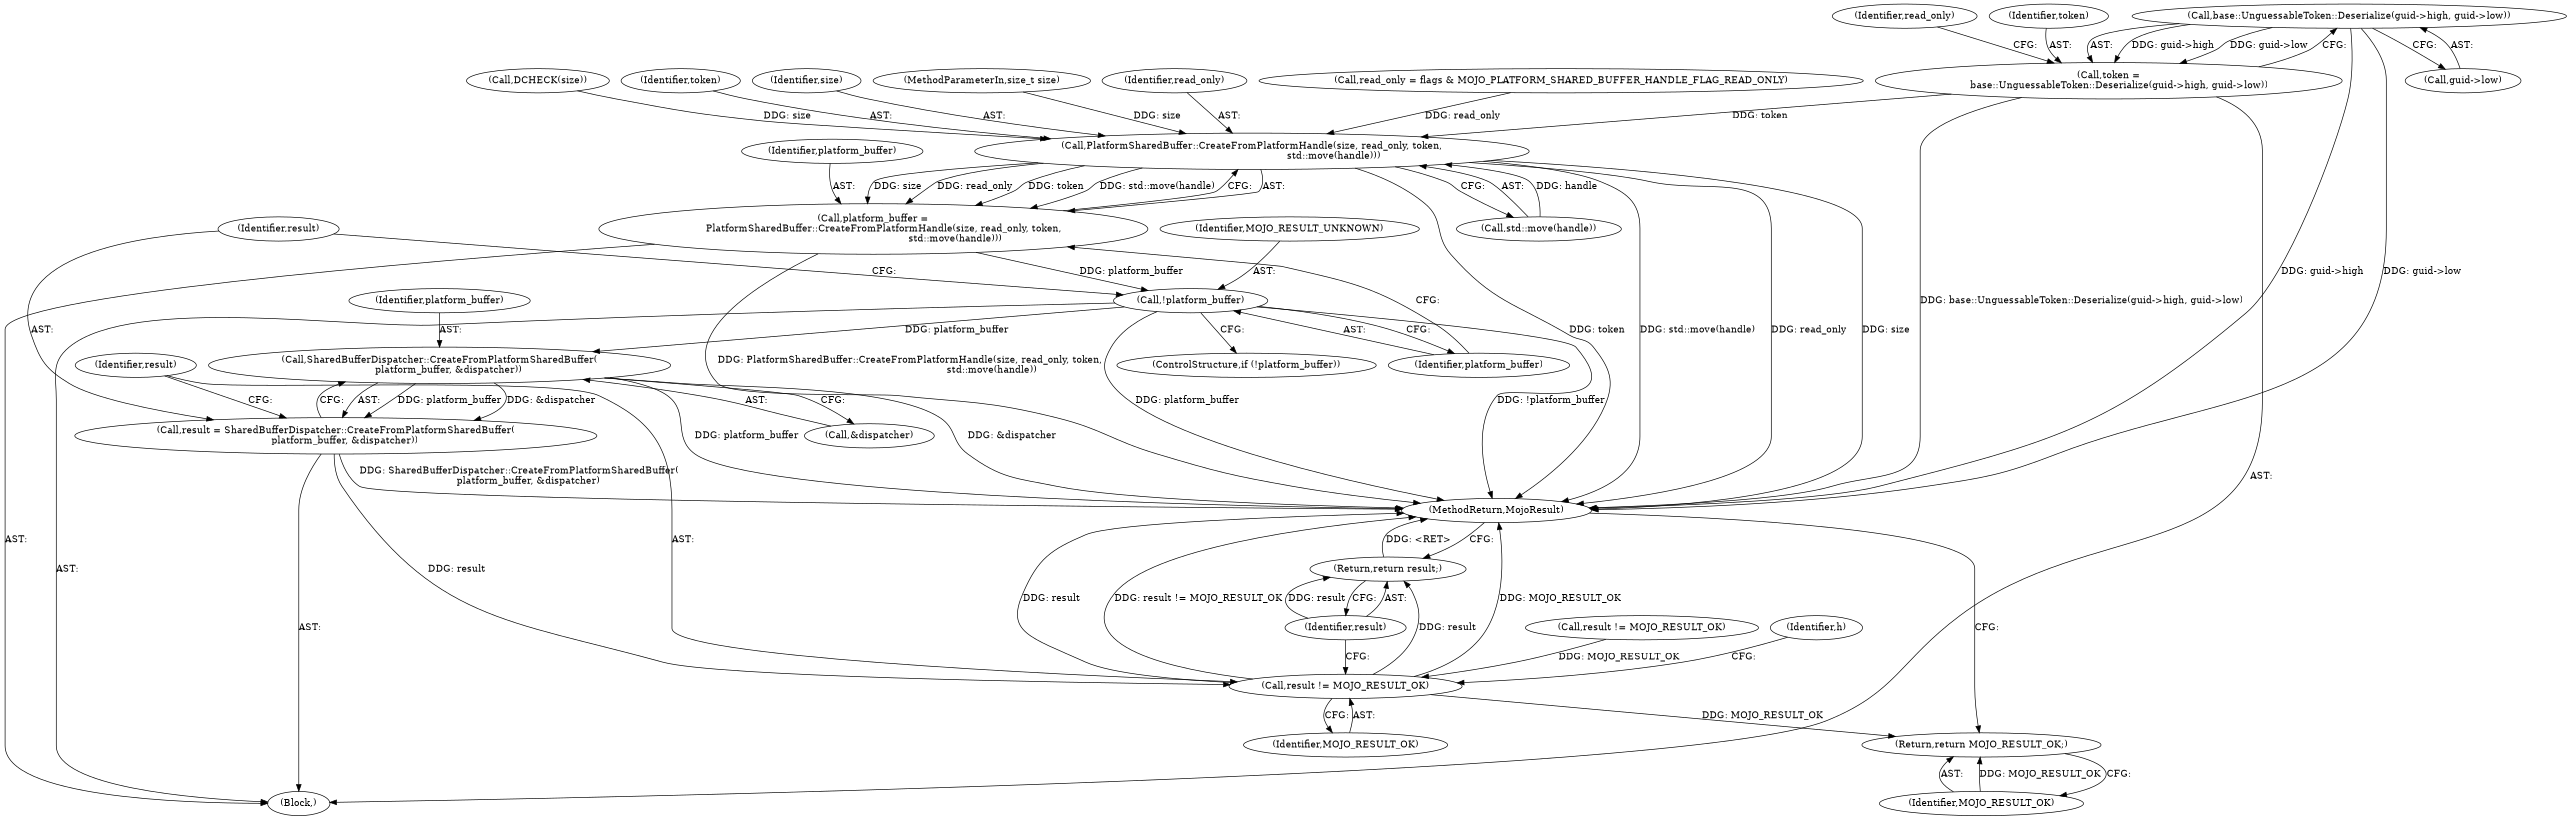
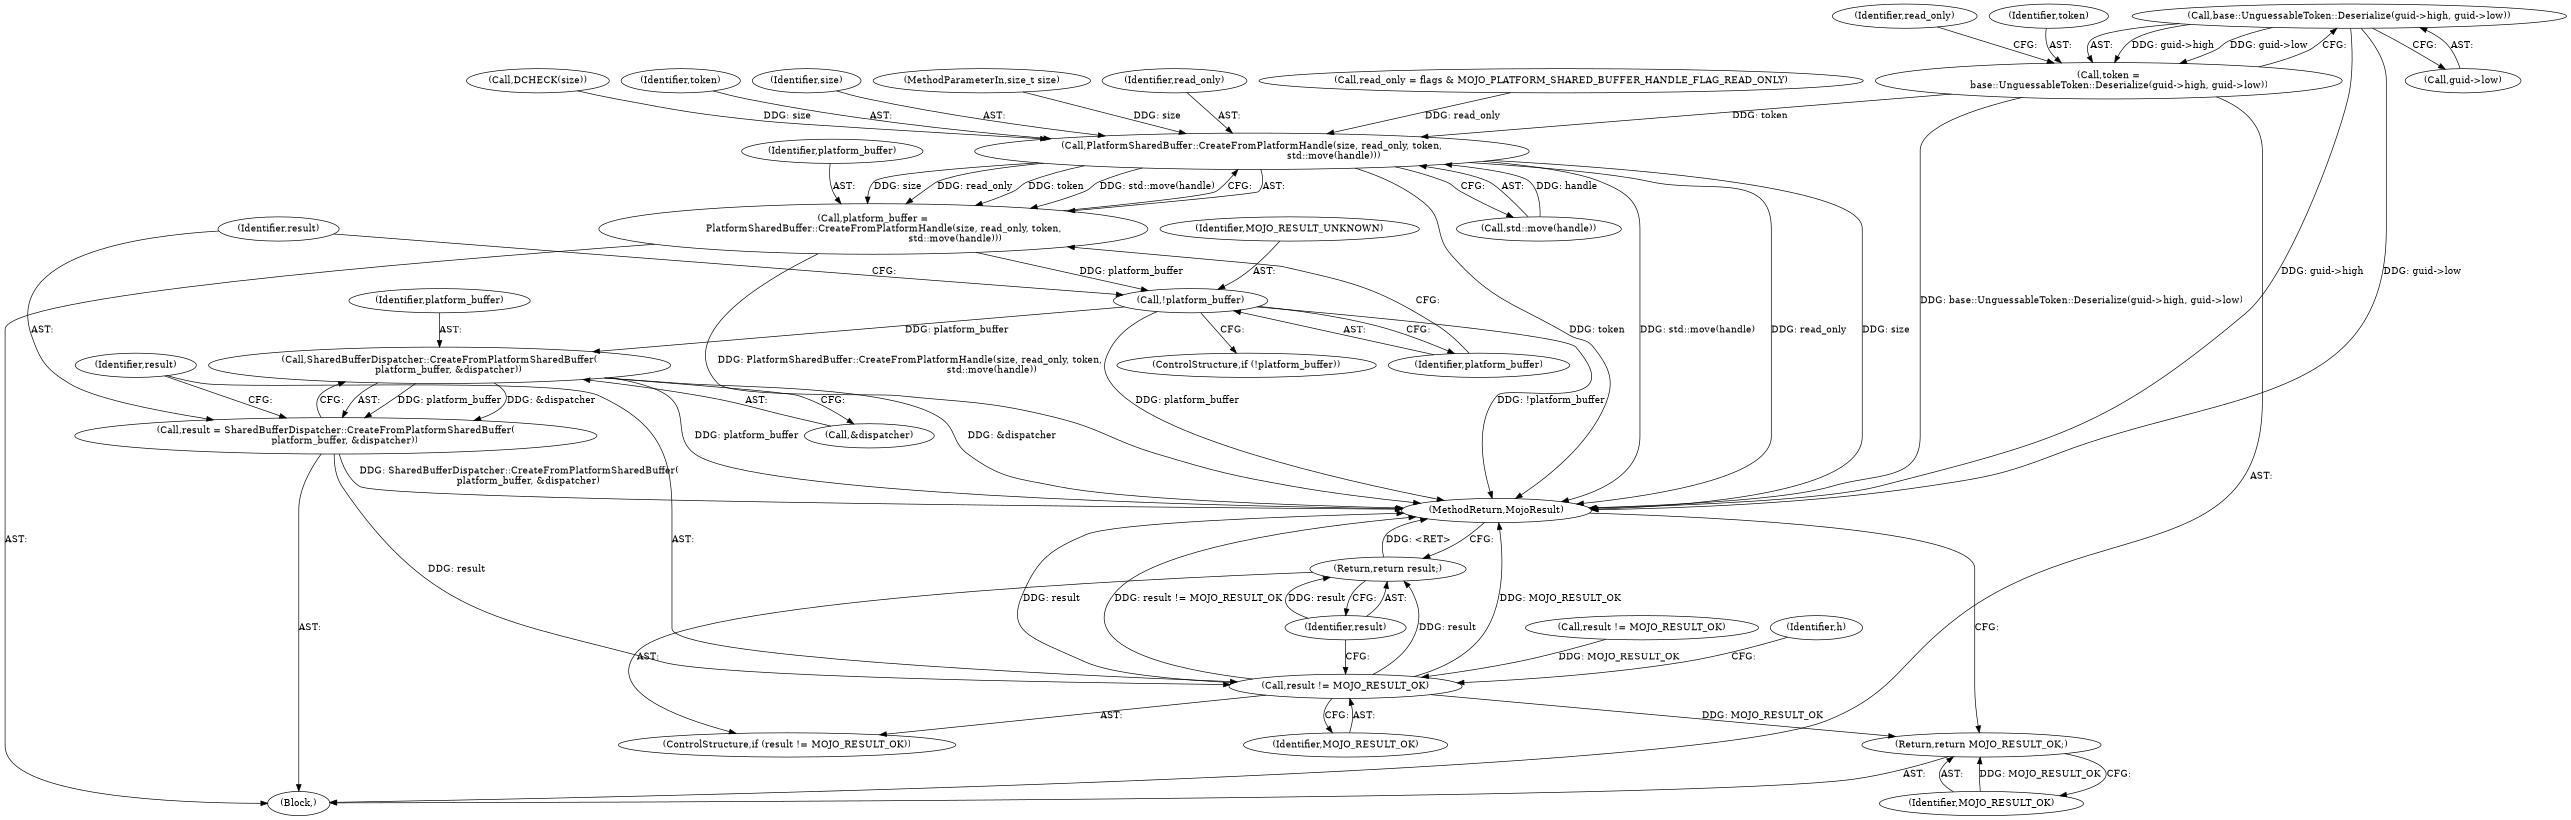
(278, 319) -> (1144, 799)
none -> (787, 745)
